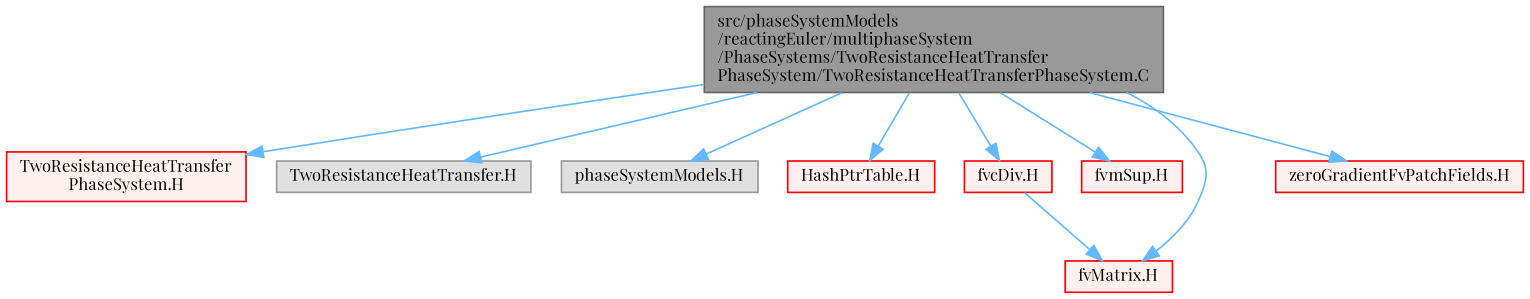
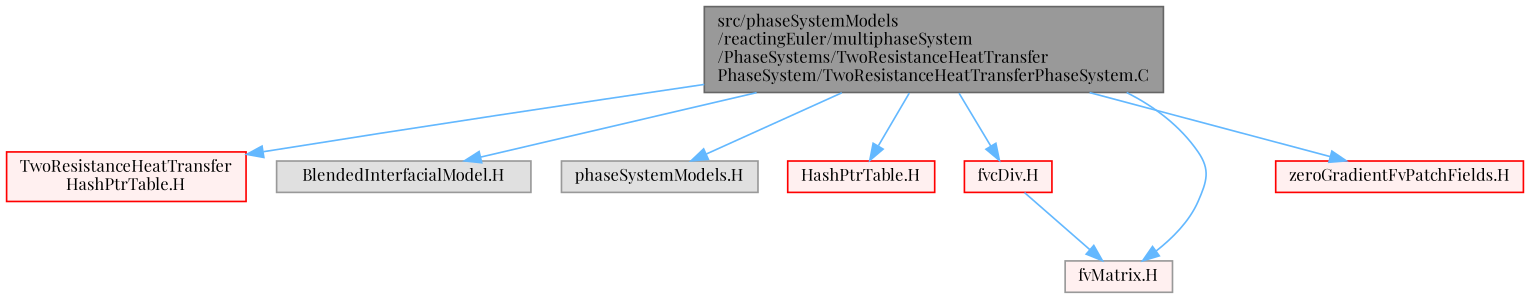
(126, 177) -> (126, 177)
(404, 177) -> (404, 177)
(1132, 177) -> none
(1119, 277) -> (1119, 277)
